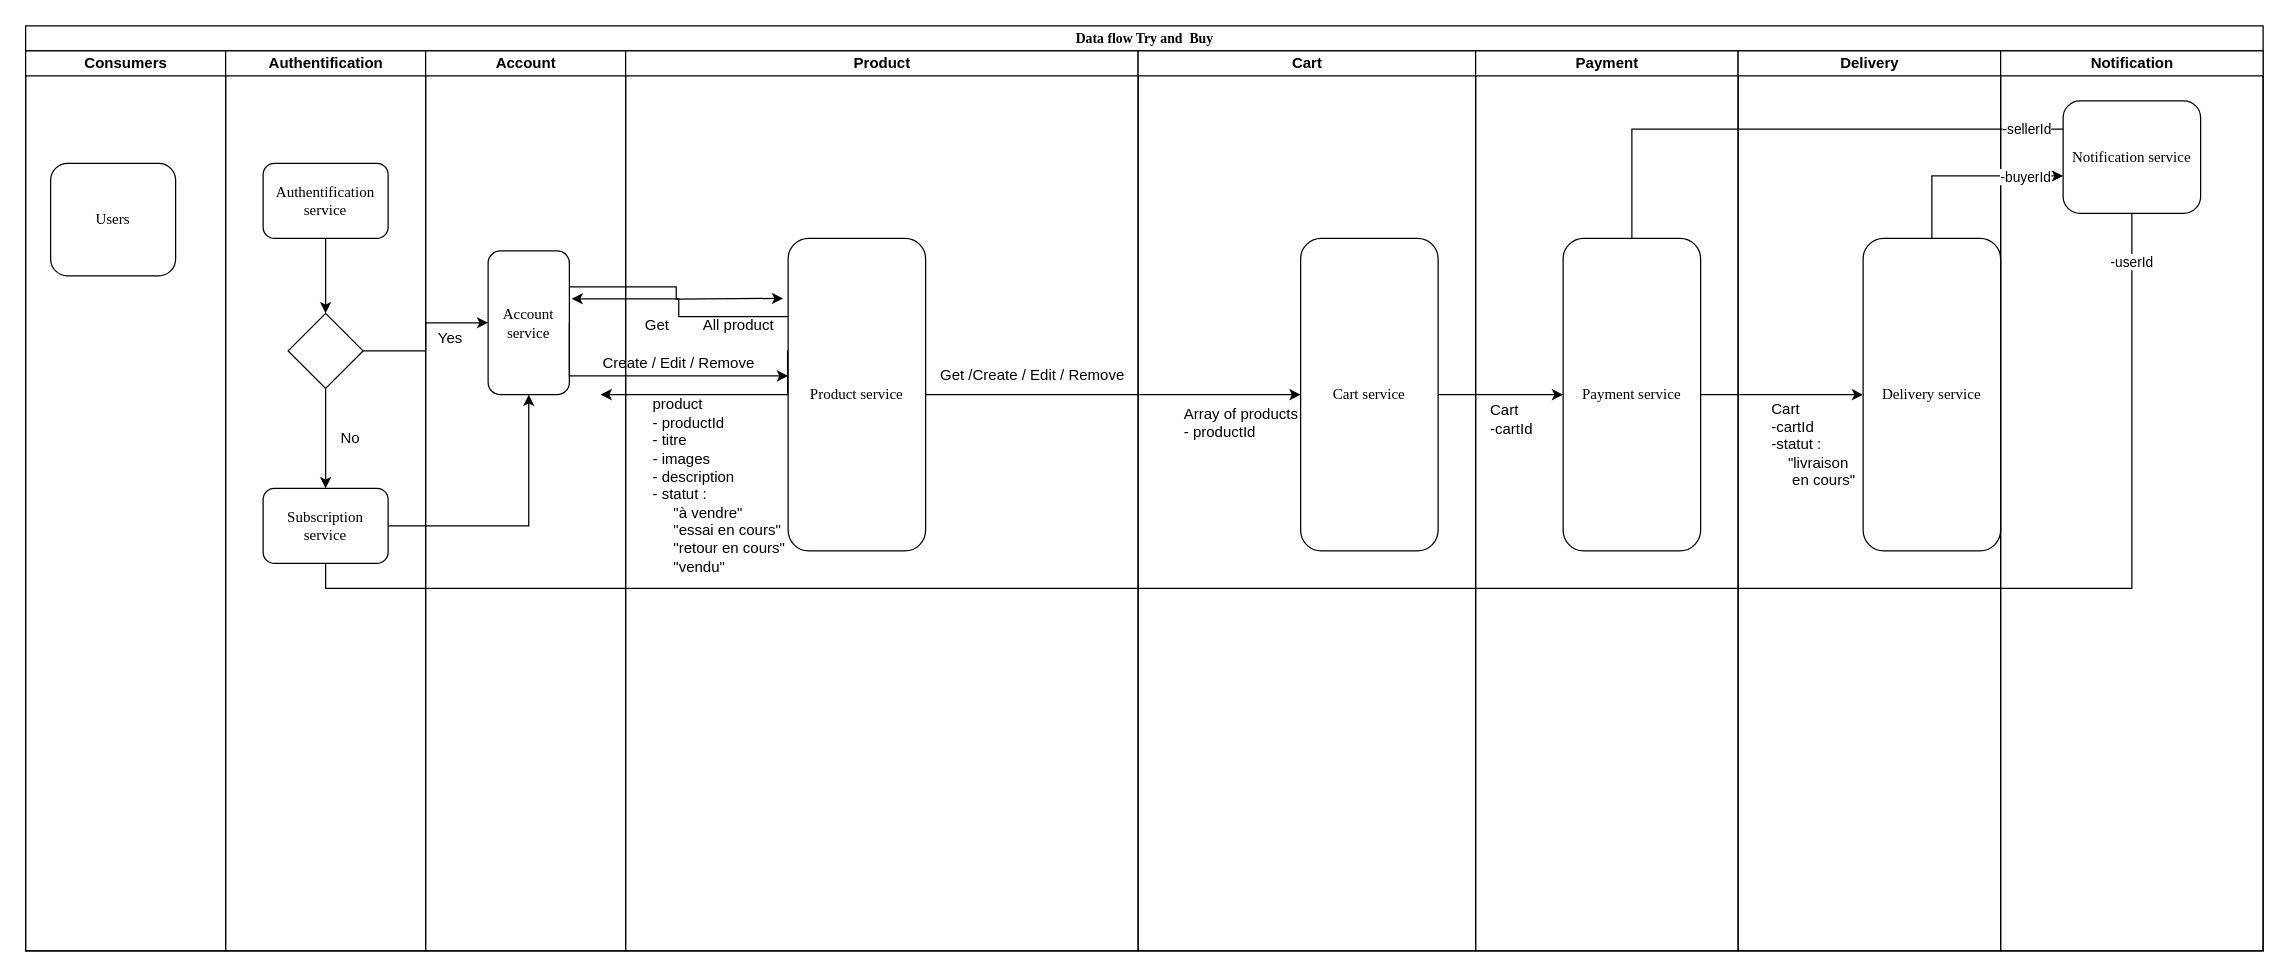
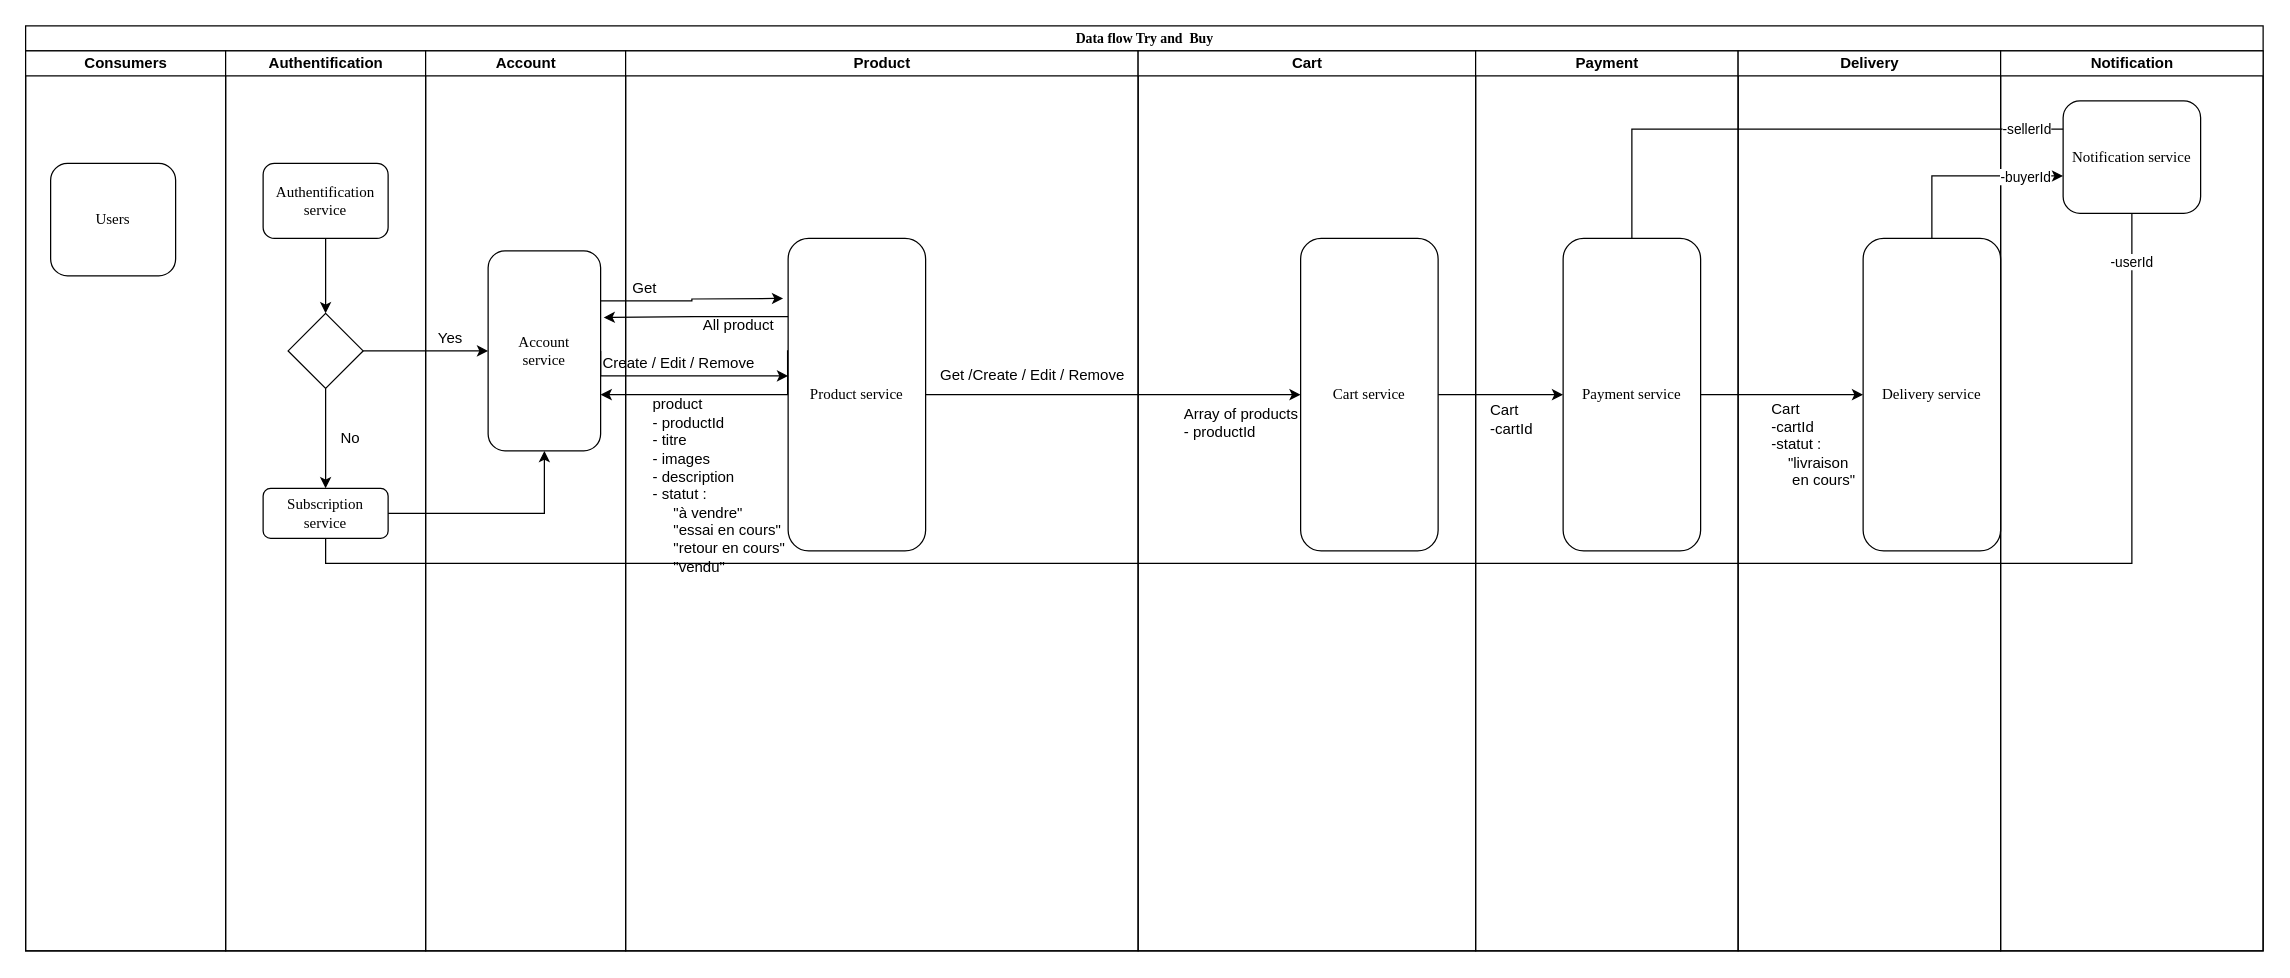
(529, 323) -> (544, 351)
(657, 326) -> (644, 288)
(326, 526) -> (326, 513)
